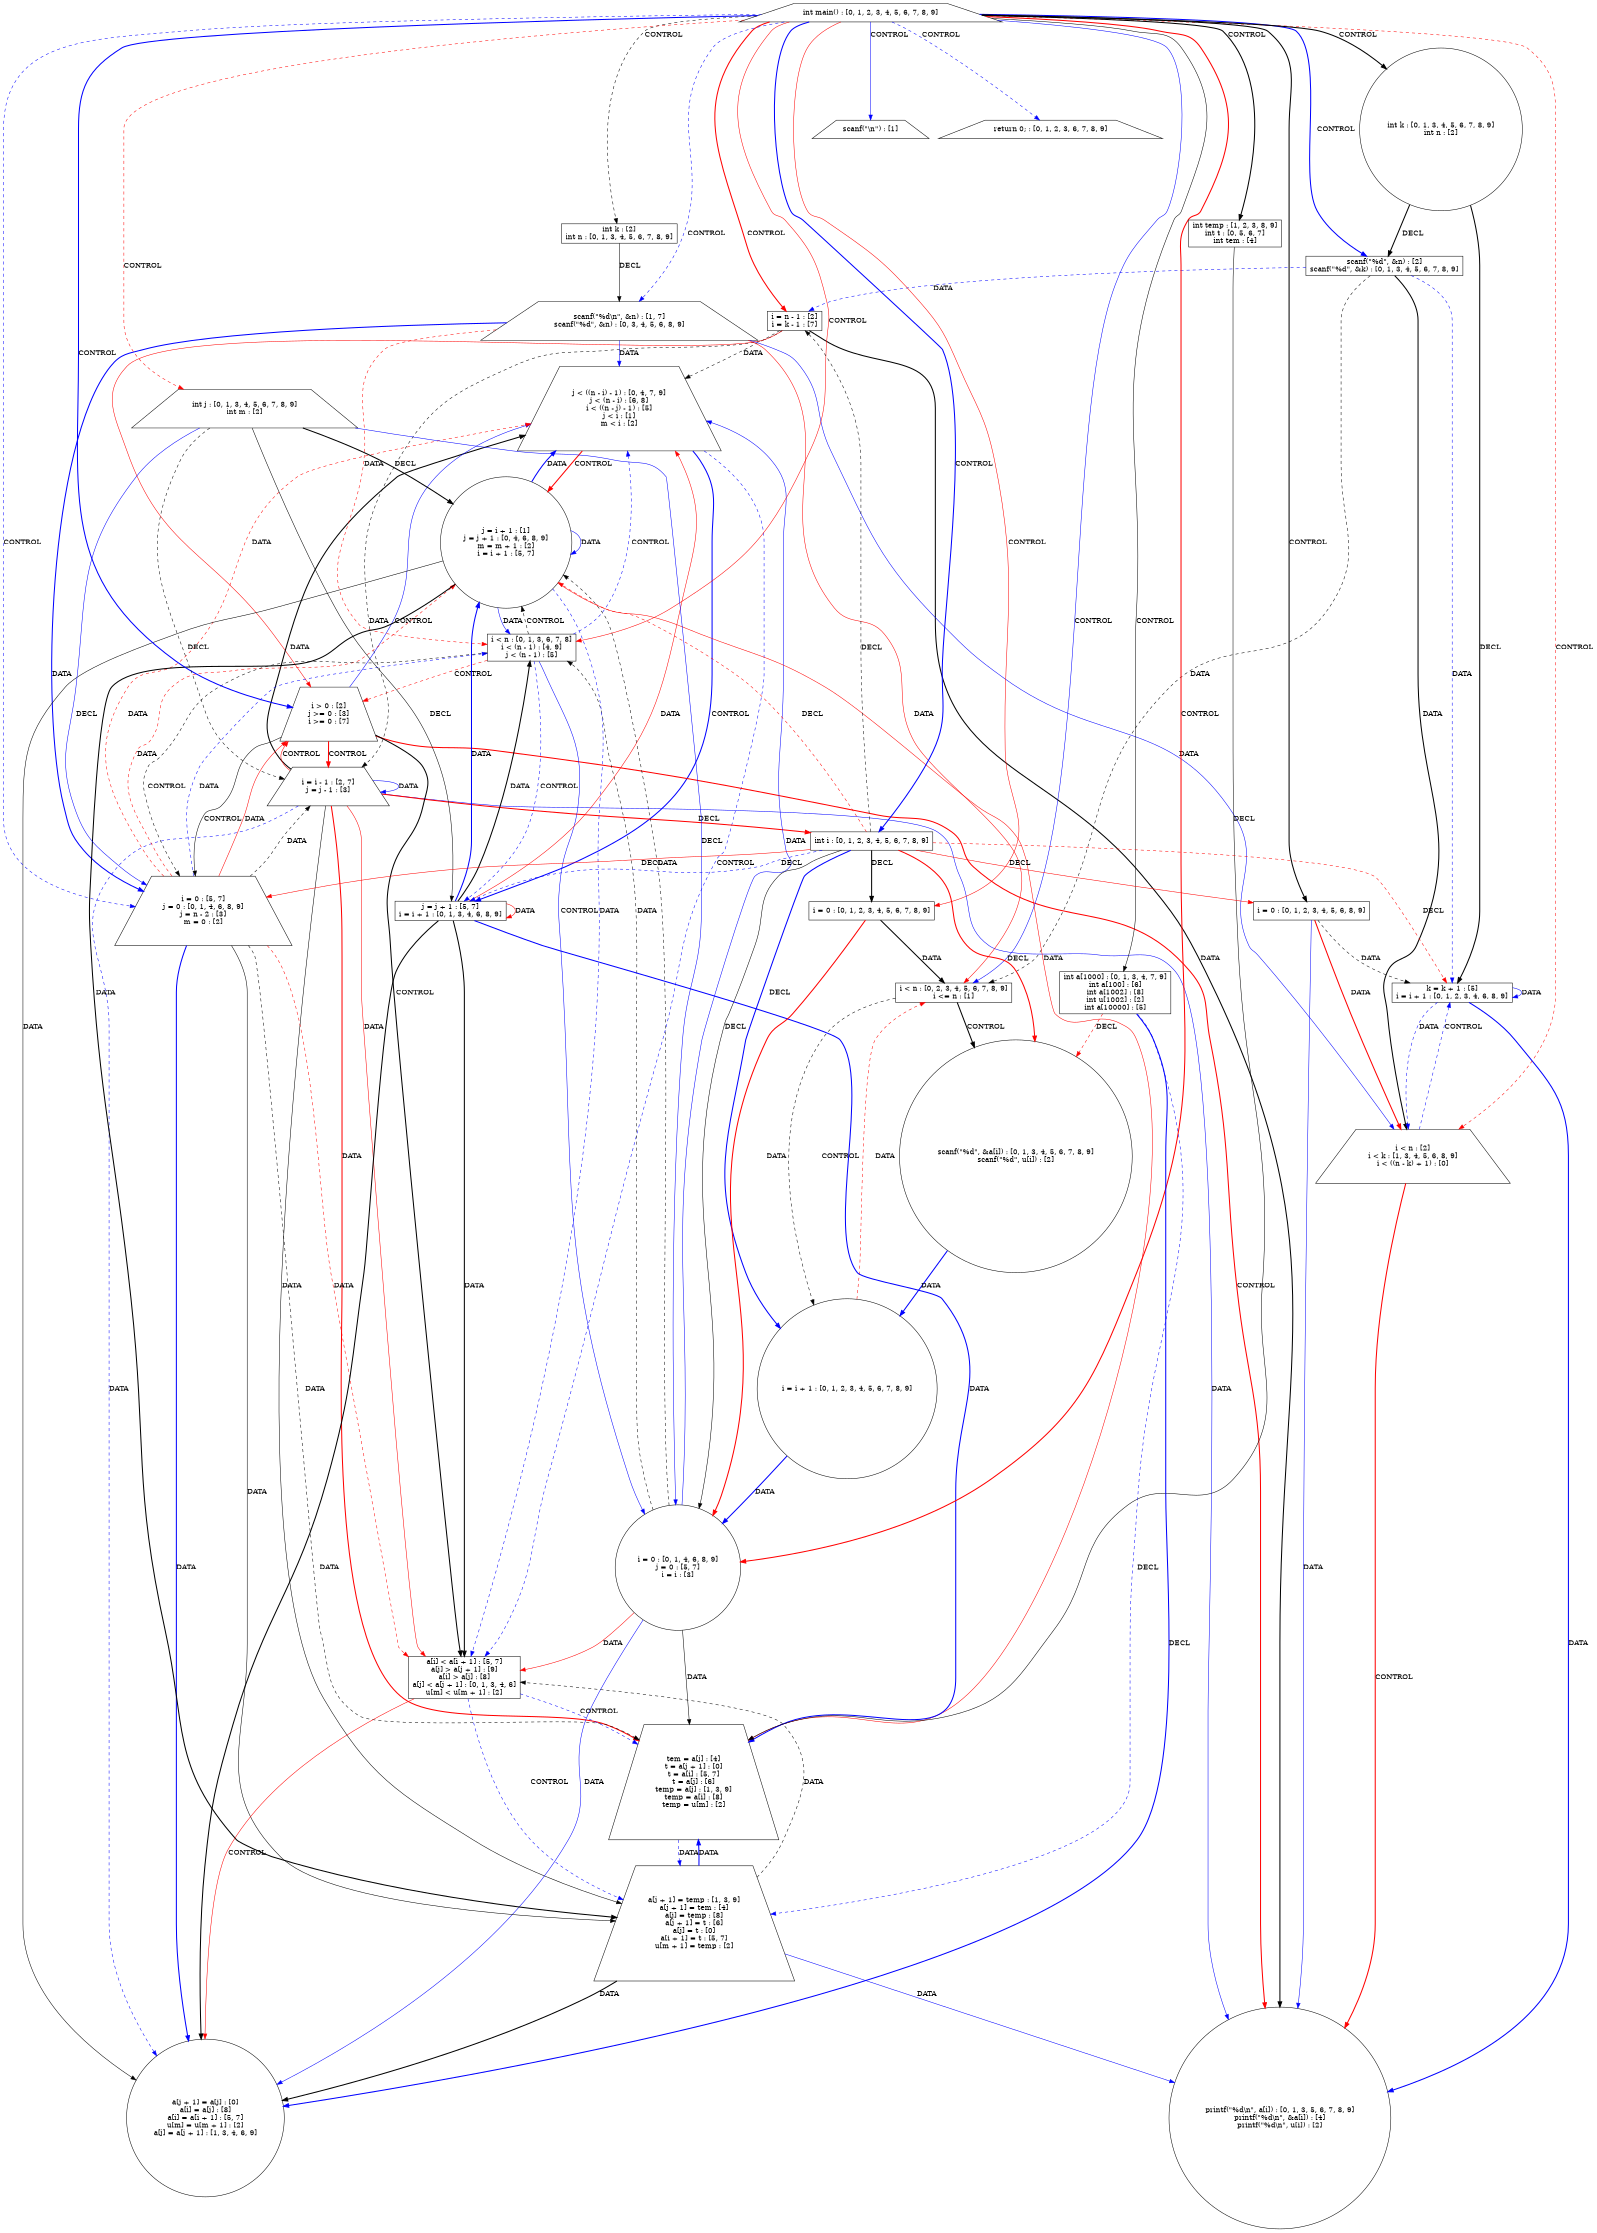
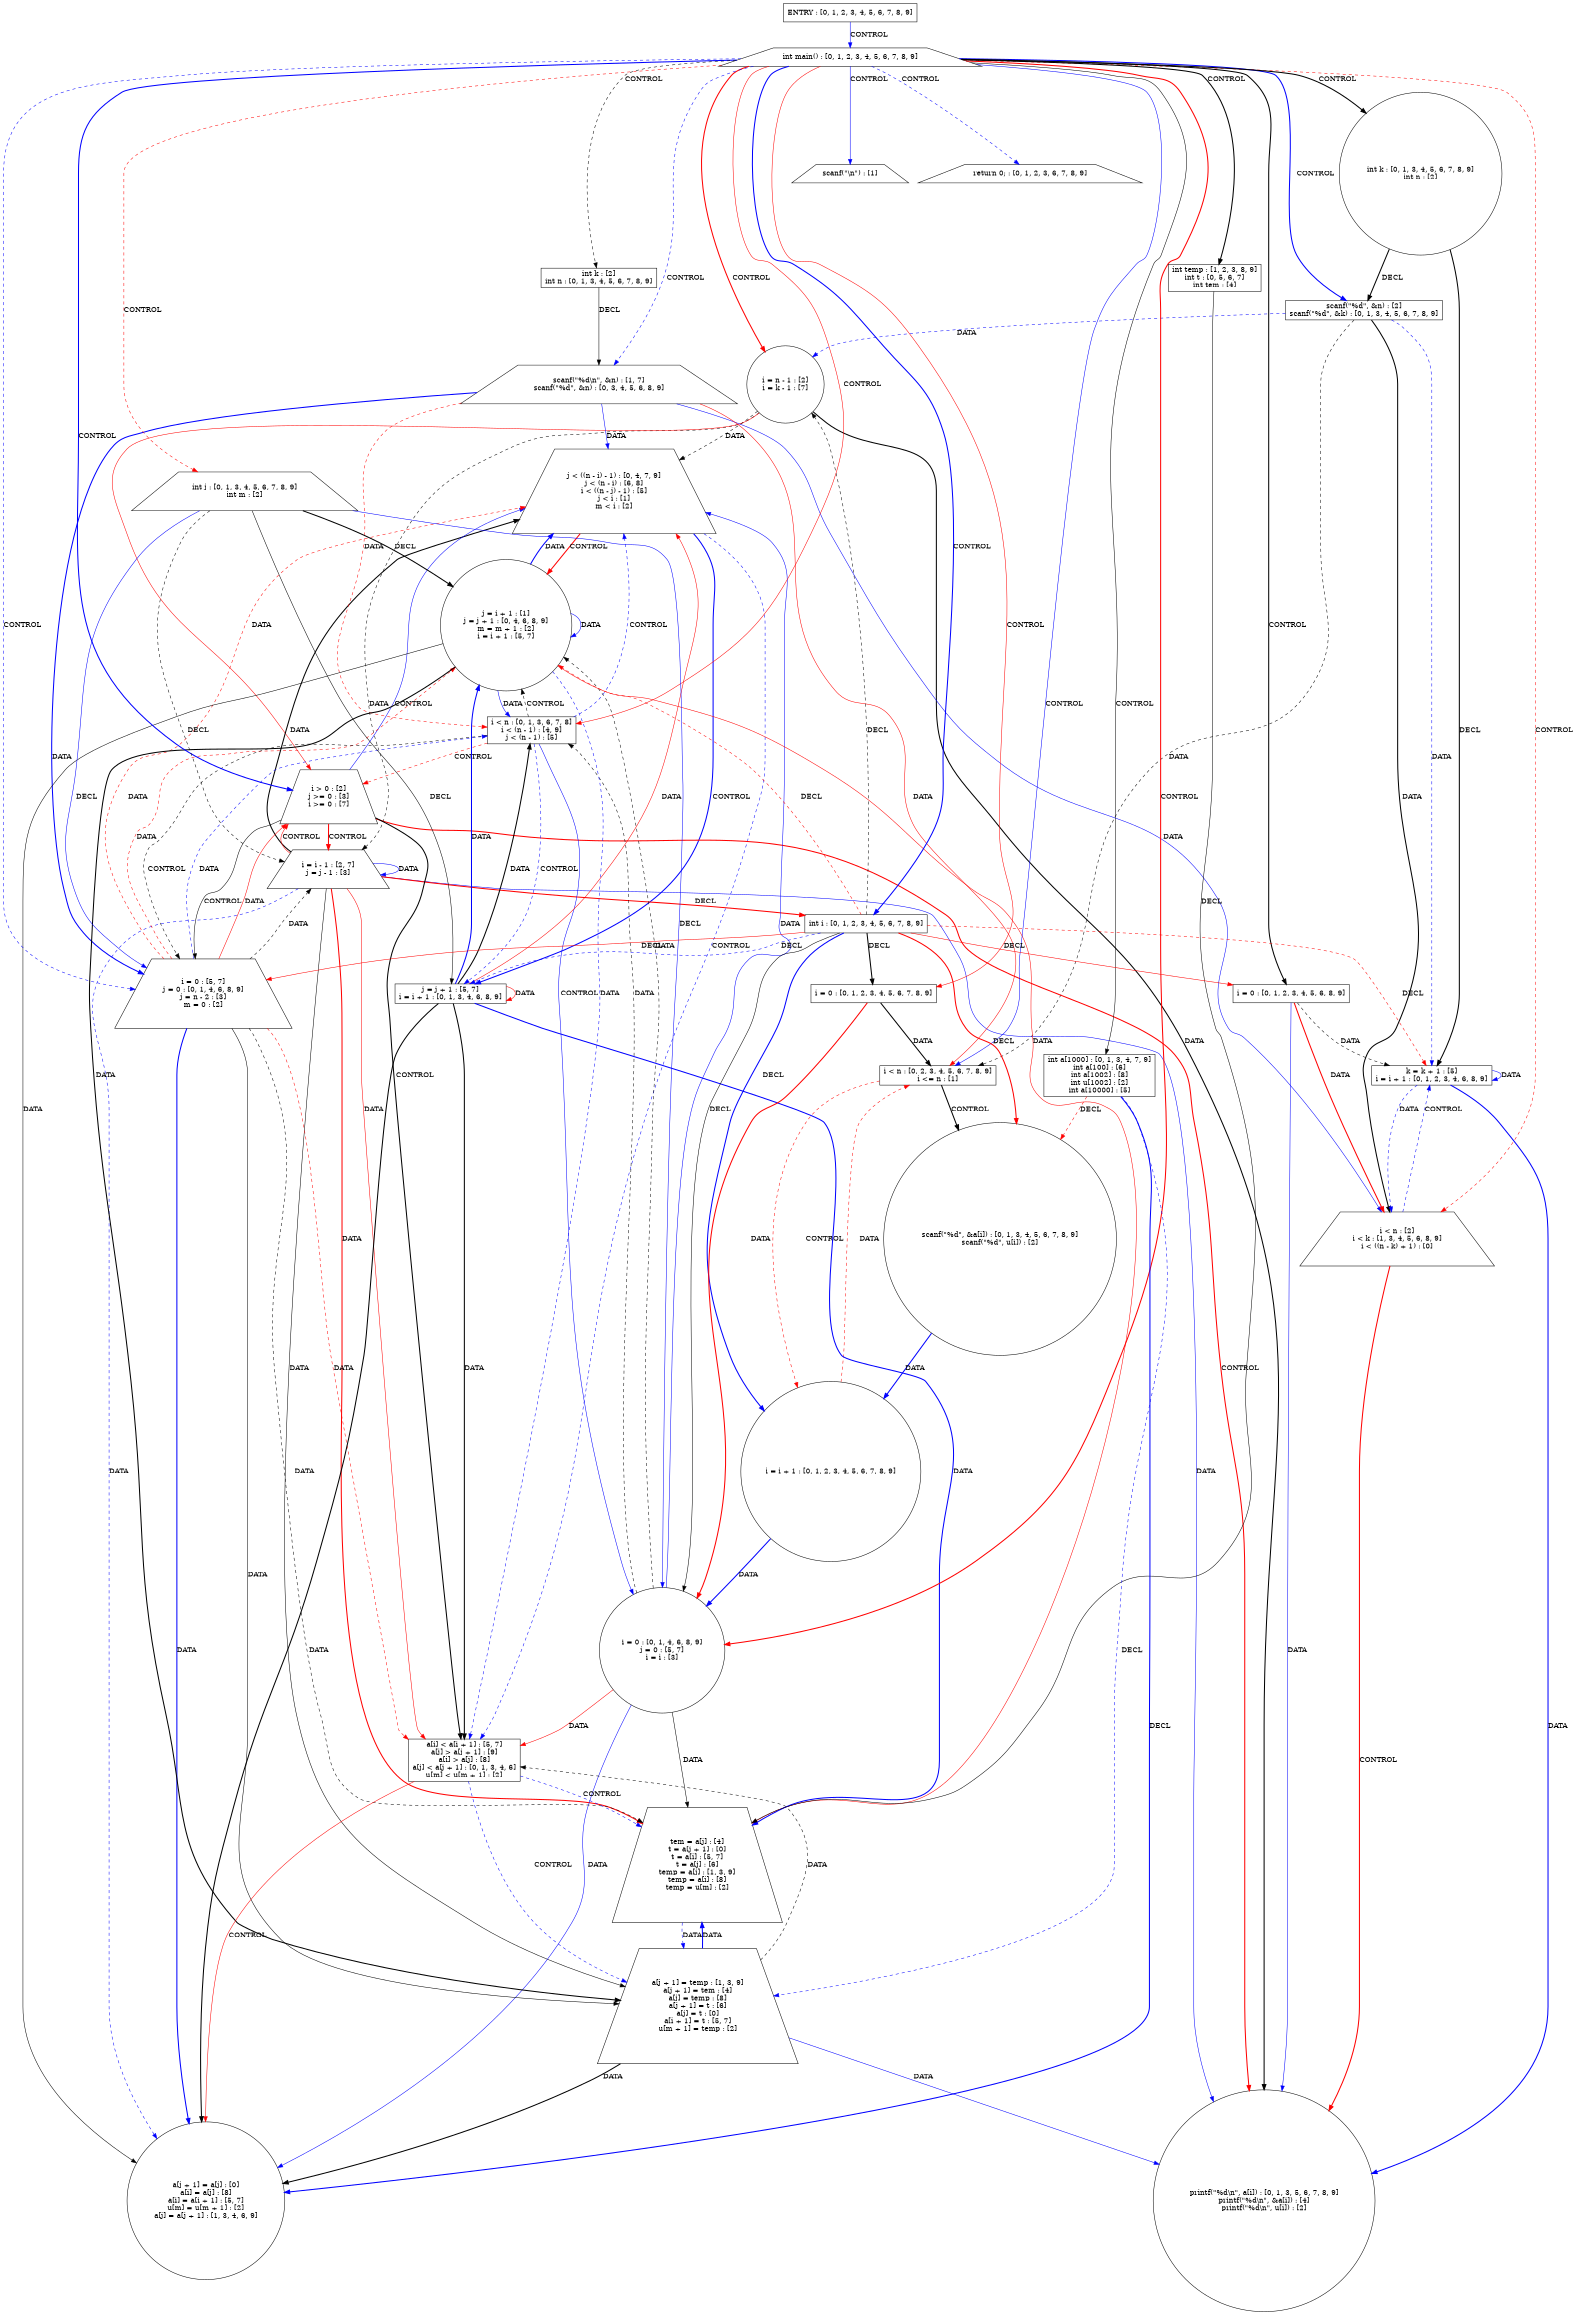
none -> (850, 13)
(795, 321) -> (785, 384)
(792, 1125) -> (776, 1208)
